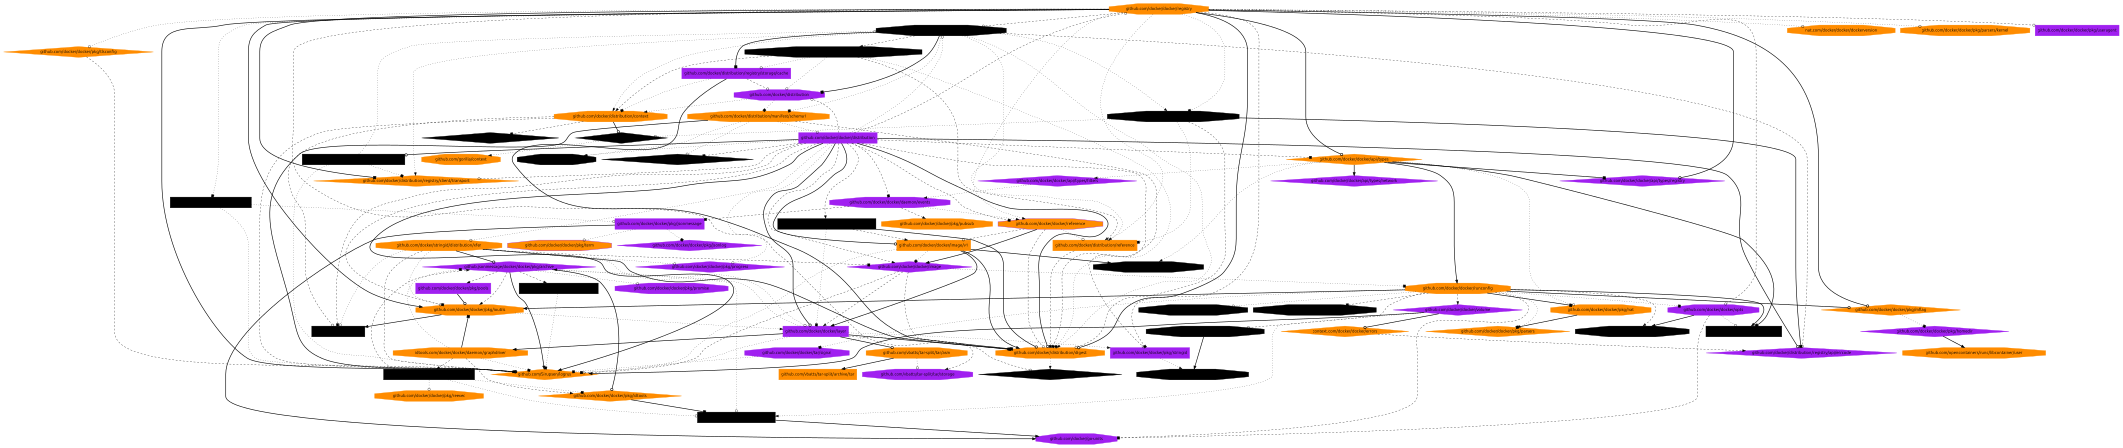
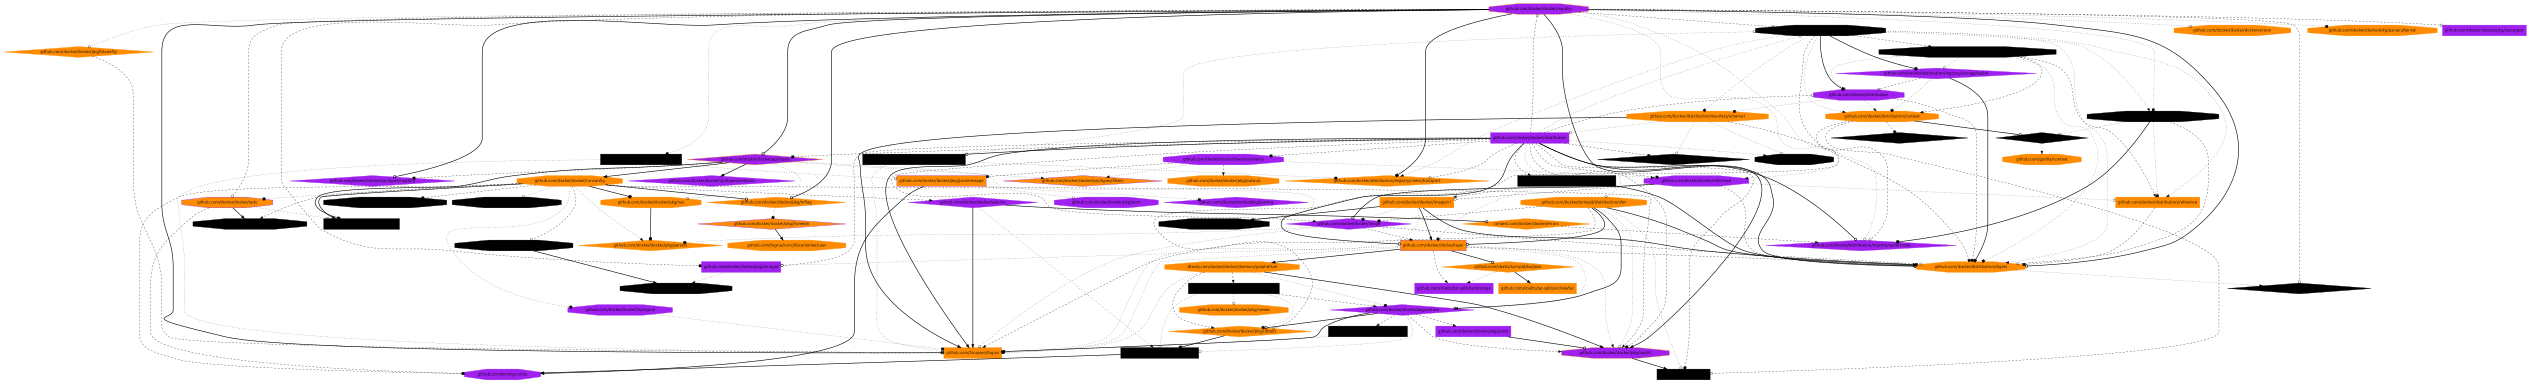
(1159, 9) -> (1539, 9)
(1635, 16) -> (2049, 16)
(1841, 30) -> (2232, 30)
(736, 73) -> (1936, 73)
(1118, 139) -> (1755, 92)
none -> (1976, 149)
(1354, 159) -> (755, 159)
(1495, 170) -> (523, 172)
(1057, 181) -> (1083, 181)
(987, 190) -> (1145, 171)
(660, 224) -> (941, 181)
(1050, 224) -> (1696, 181)
(774, 228) -> none
(260, 237) -> (1508, 178)
(560, 245) -> (1106, 202)
(984, 248) -> (1500, 188)
(509, 267) -> (1402, 310)
(710, 267) -> none
(1177, 277) -> (1002, 235)
(666, 279) -> (1534, 241)
(672, 288) -> none
(966, 299) -> (1265, 189)
(470, 310) -> (1615, 353)
(1713, 310) -> (227, 202)
(648, 321) -> (1572, 257)
(742, 330) -> (1147, 251)
(816, 331) -> (1433, 245)
(1935, 331) -> (772, 224)
(465, 333) -> (1435, 298)
(978, 339) -> (1092, 256)
(928, 342) -> (1679, 255)
(917, 353) -> (1508, 267)
(1974, 353) -> (787, 245)
(917, 363) -> (1484, 277)
(545, 374) -> (973, 353)
(918, 374) -> (1454, 288)
(1076, 439) -> (503, 374)
